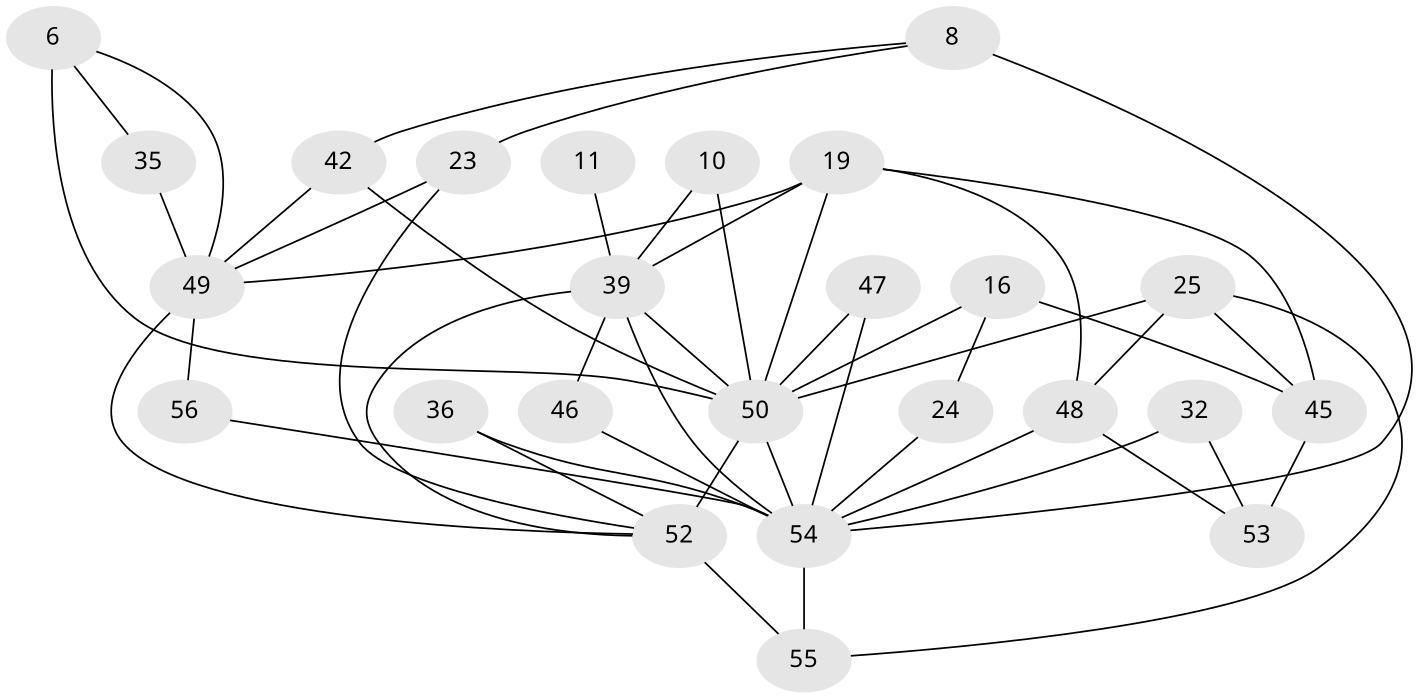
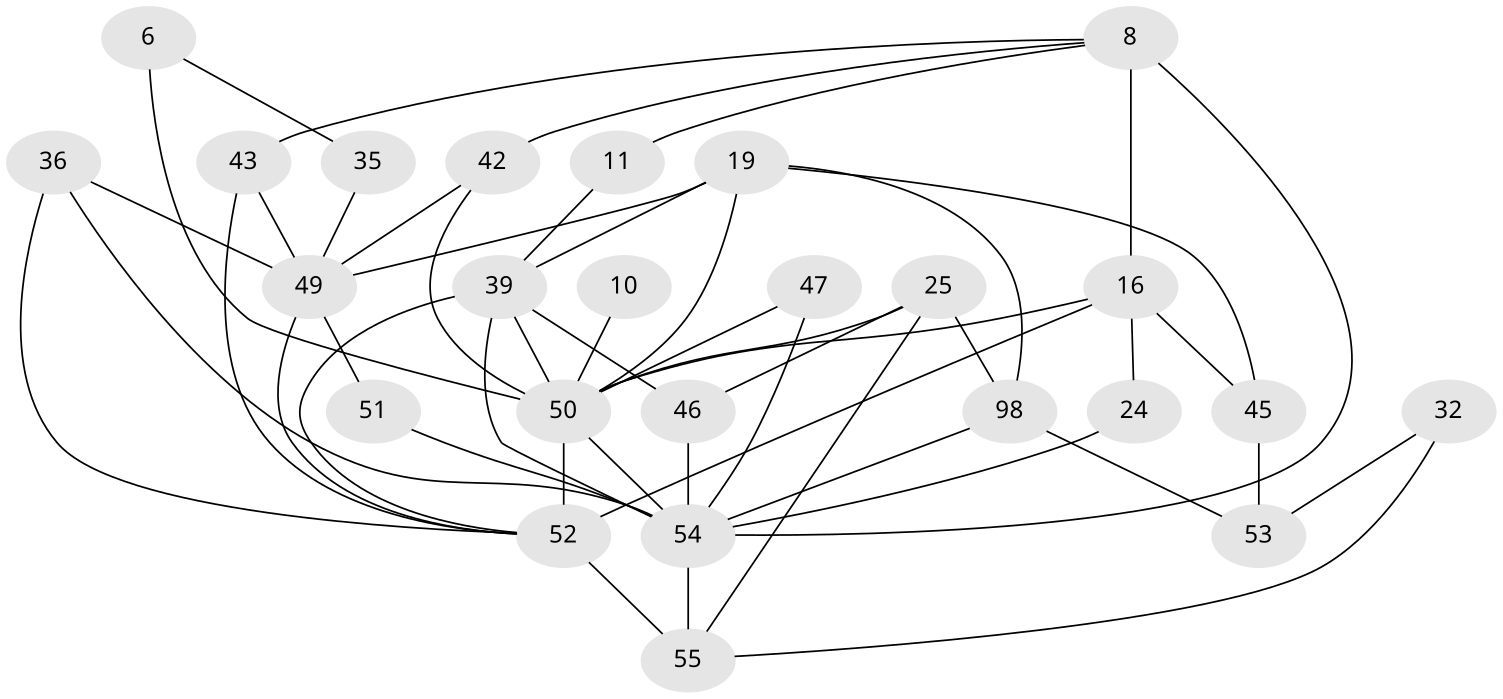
none -> (866, 83)
(207, 126) -> (168, 218)
none -> (1131, 162)
(463, 163) -> (244, 163)
(657, 235) -> none
(1254, 349) -> (769, 371)
(185, 412) -> (374, 412)
(1070, 412) -> (1010, 412)
none -> (833, 414)
(1005, 484) -> (1116, 620)
